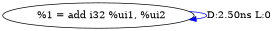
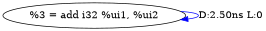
(98, 16) -> (94, 16)
